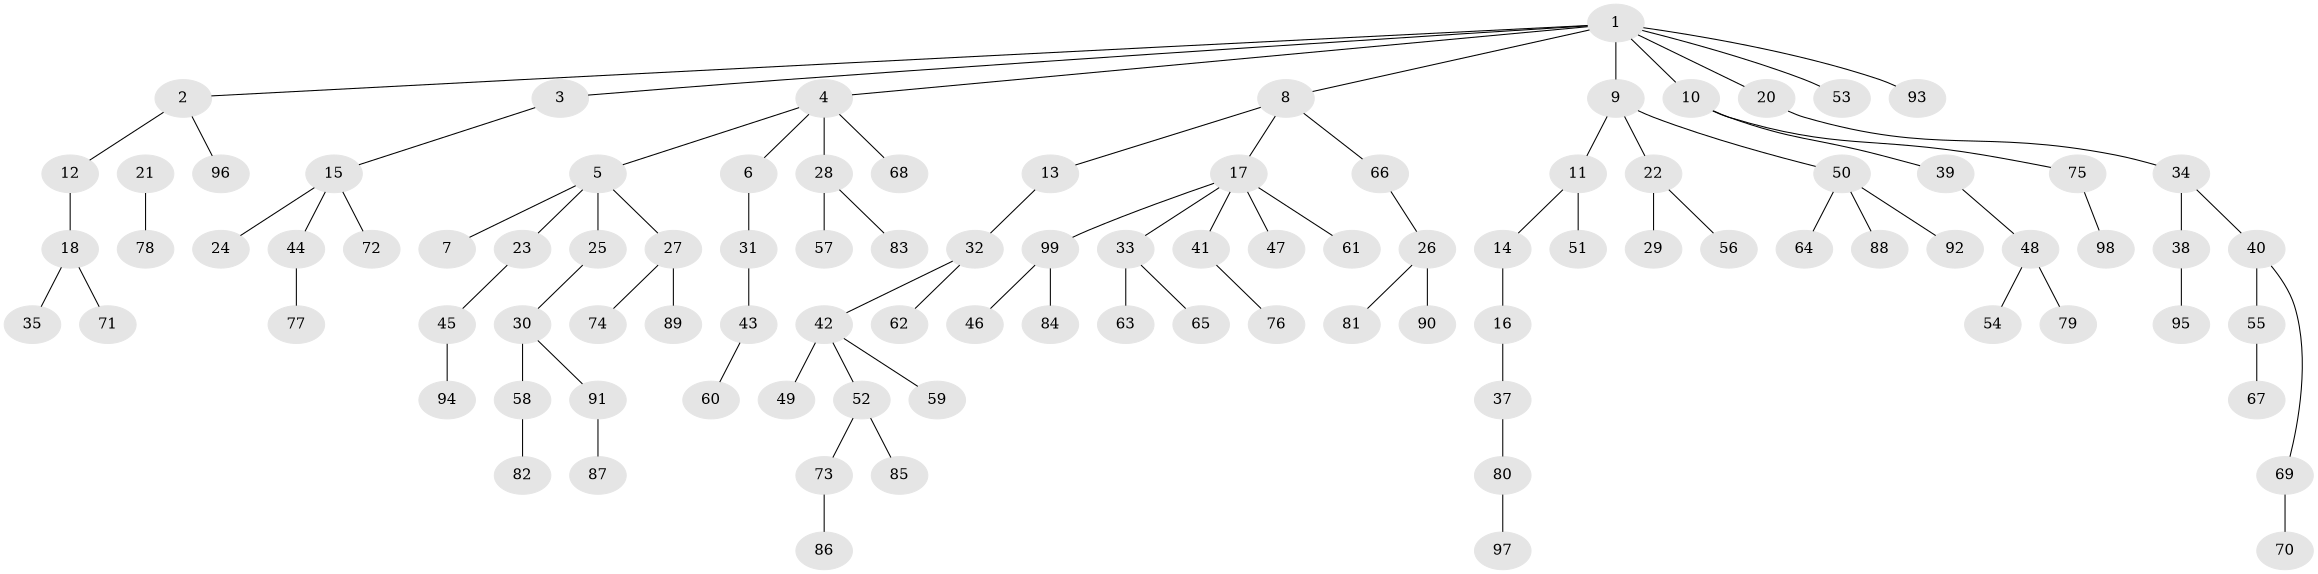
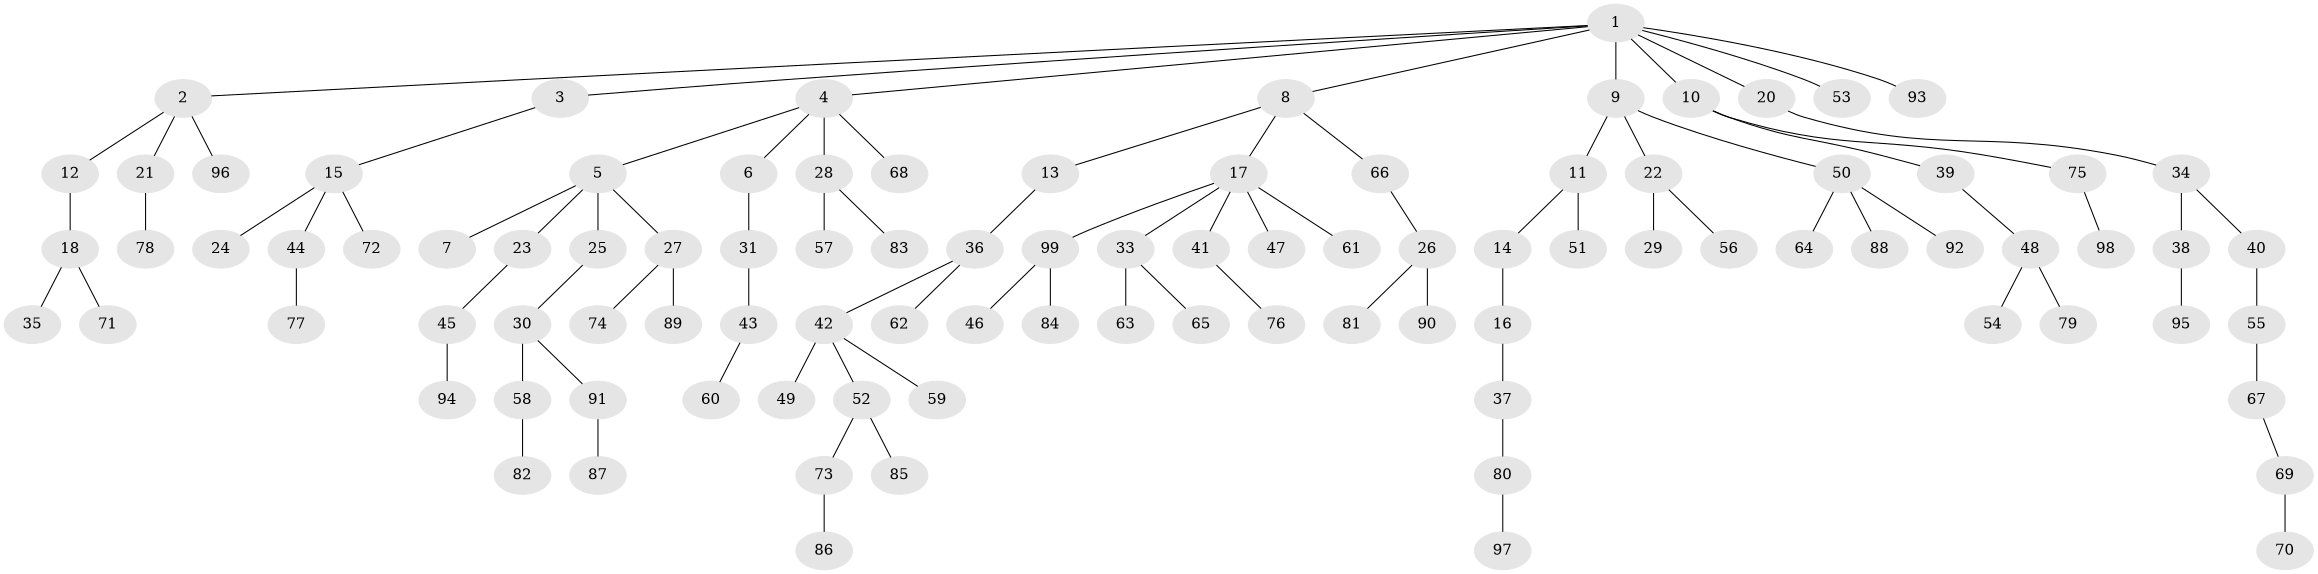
none -> (164, 136)
(975, 249) -> (975, 249)
(2302, 358) -> (2271, 438)
